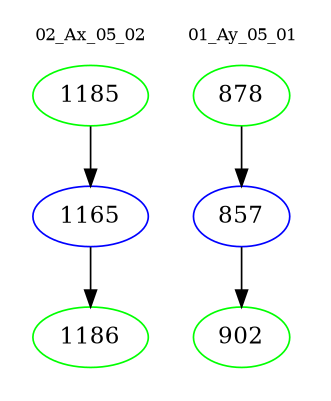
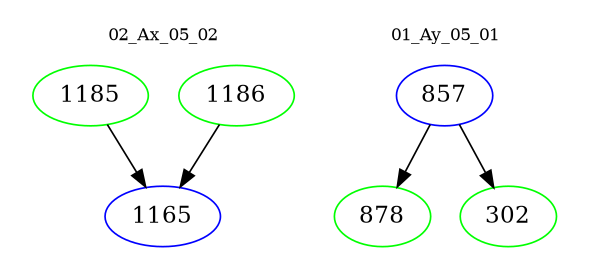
(242, 148) -> (418, 148)
(91, 269) -> (204, 148)
(242, 337) -> (508, 216)
